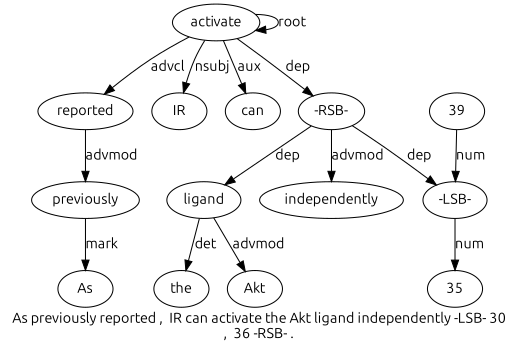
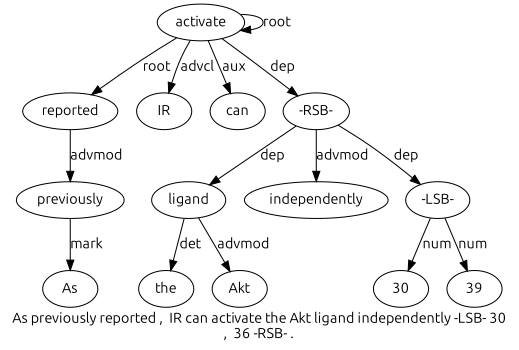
(168, 67) -> (157, 67)
(213, 67) -> (198, 67)
(456, 151) -> (454, 240)
(455, 289) -> (401, 289)
